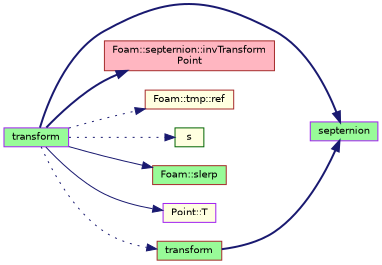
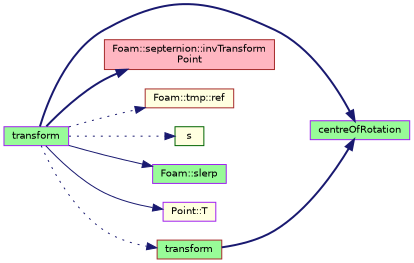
(344, 131) -> (360, 130)
(189, 175) -> (189, 174)
